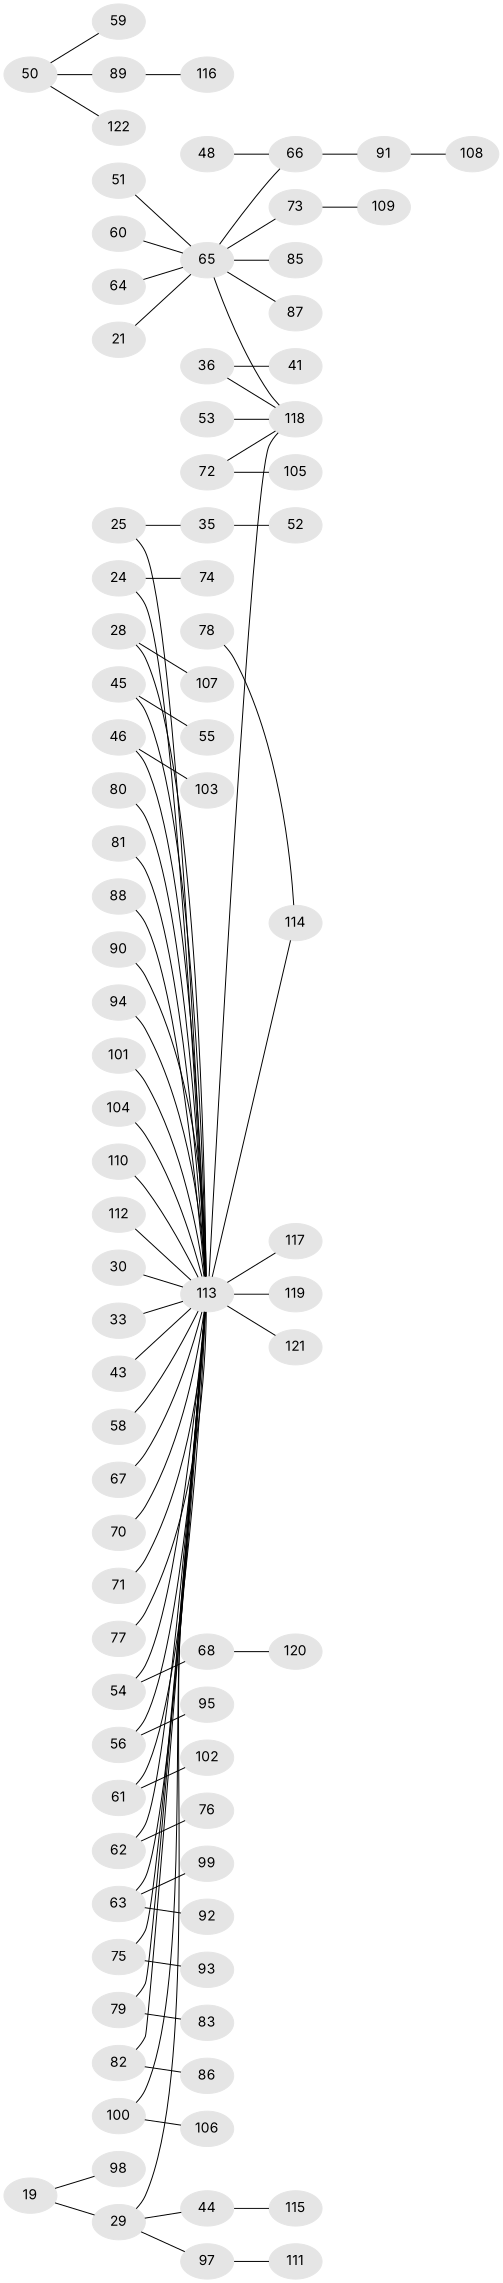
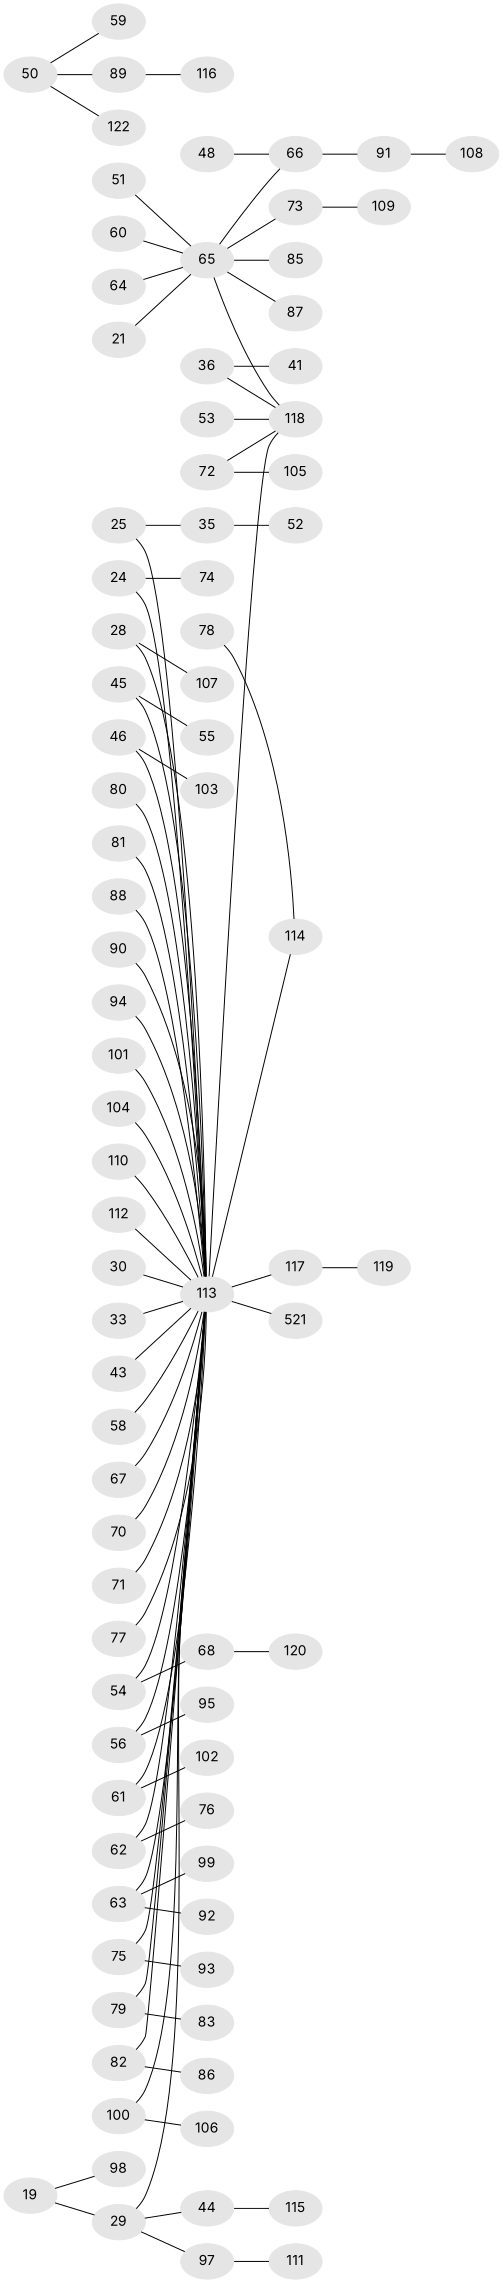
(252, 1294) -> (340, 1268)
(296, 1347) -> (296, 1321)
